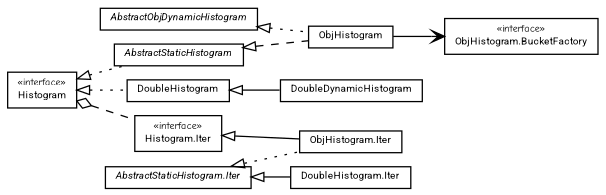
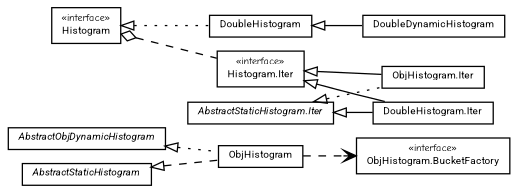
(412, 36) -> (323, 156)
(108, 70) -> none
none -> (335, 89)
